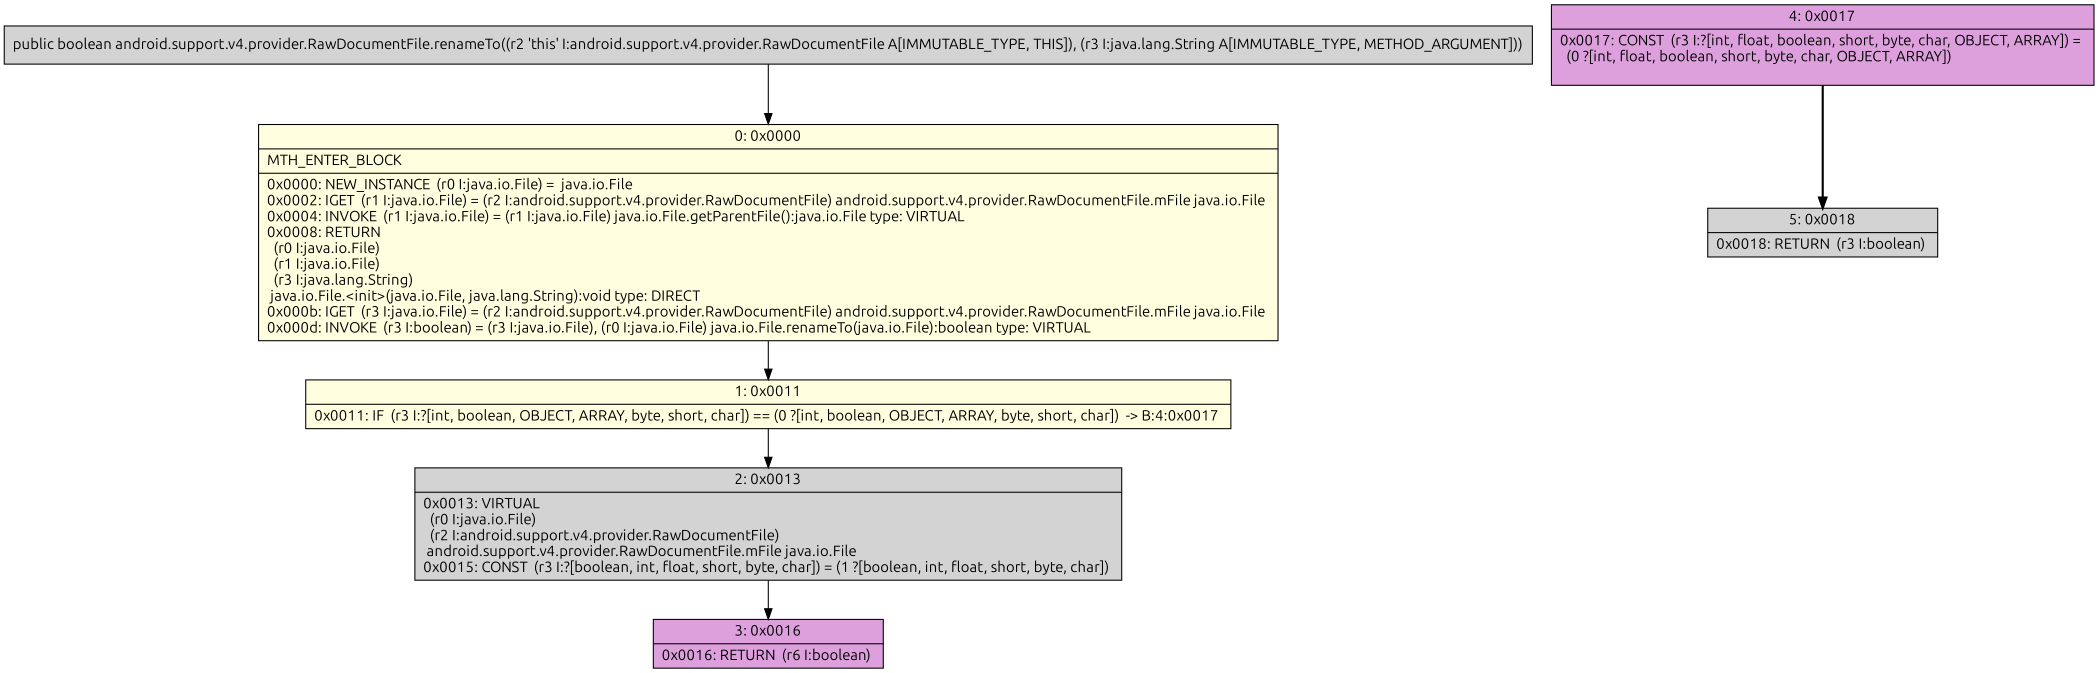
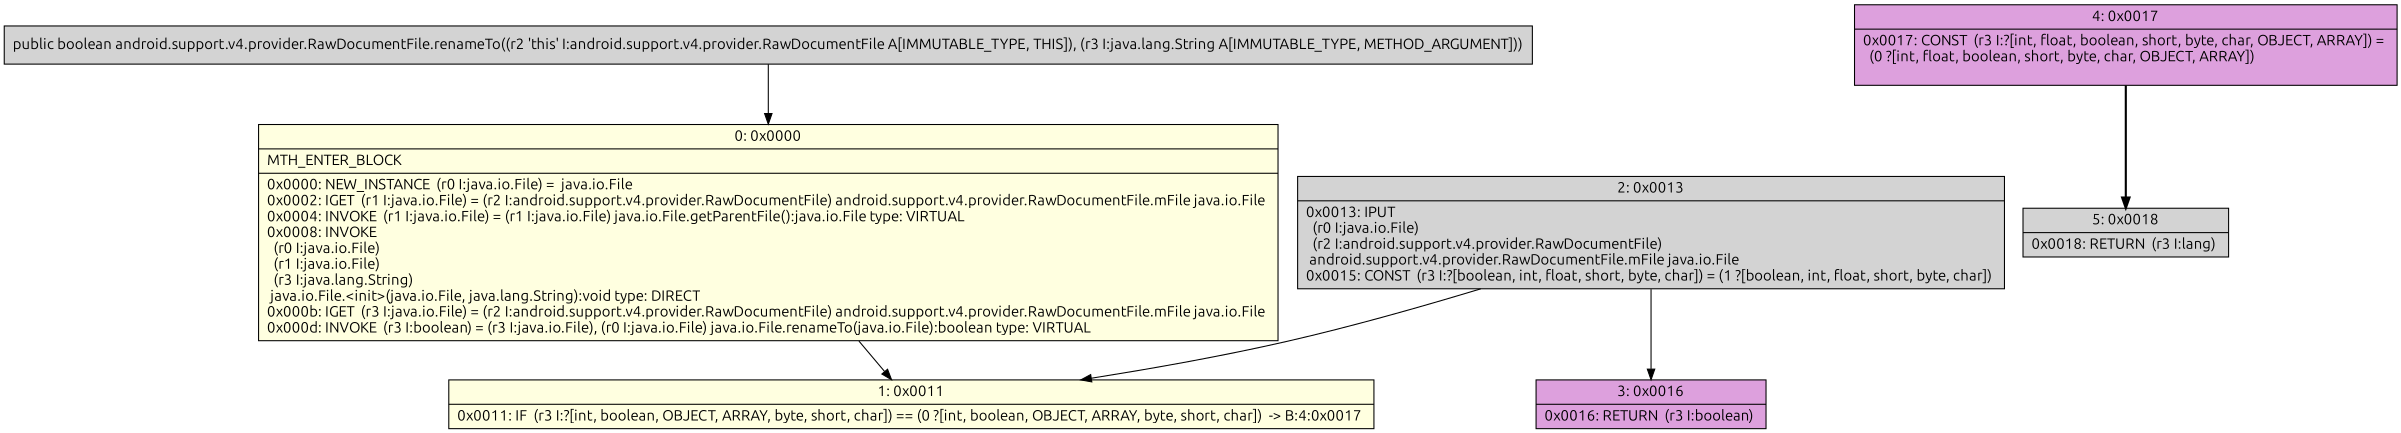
(327, 233) -> (325, 233)
(1823, 244) -> (2126, 244)
(768, 443) -> (1288, 341)
(485, 504) -> (1354, 212)
(768, 655) -> (1651, 416)
